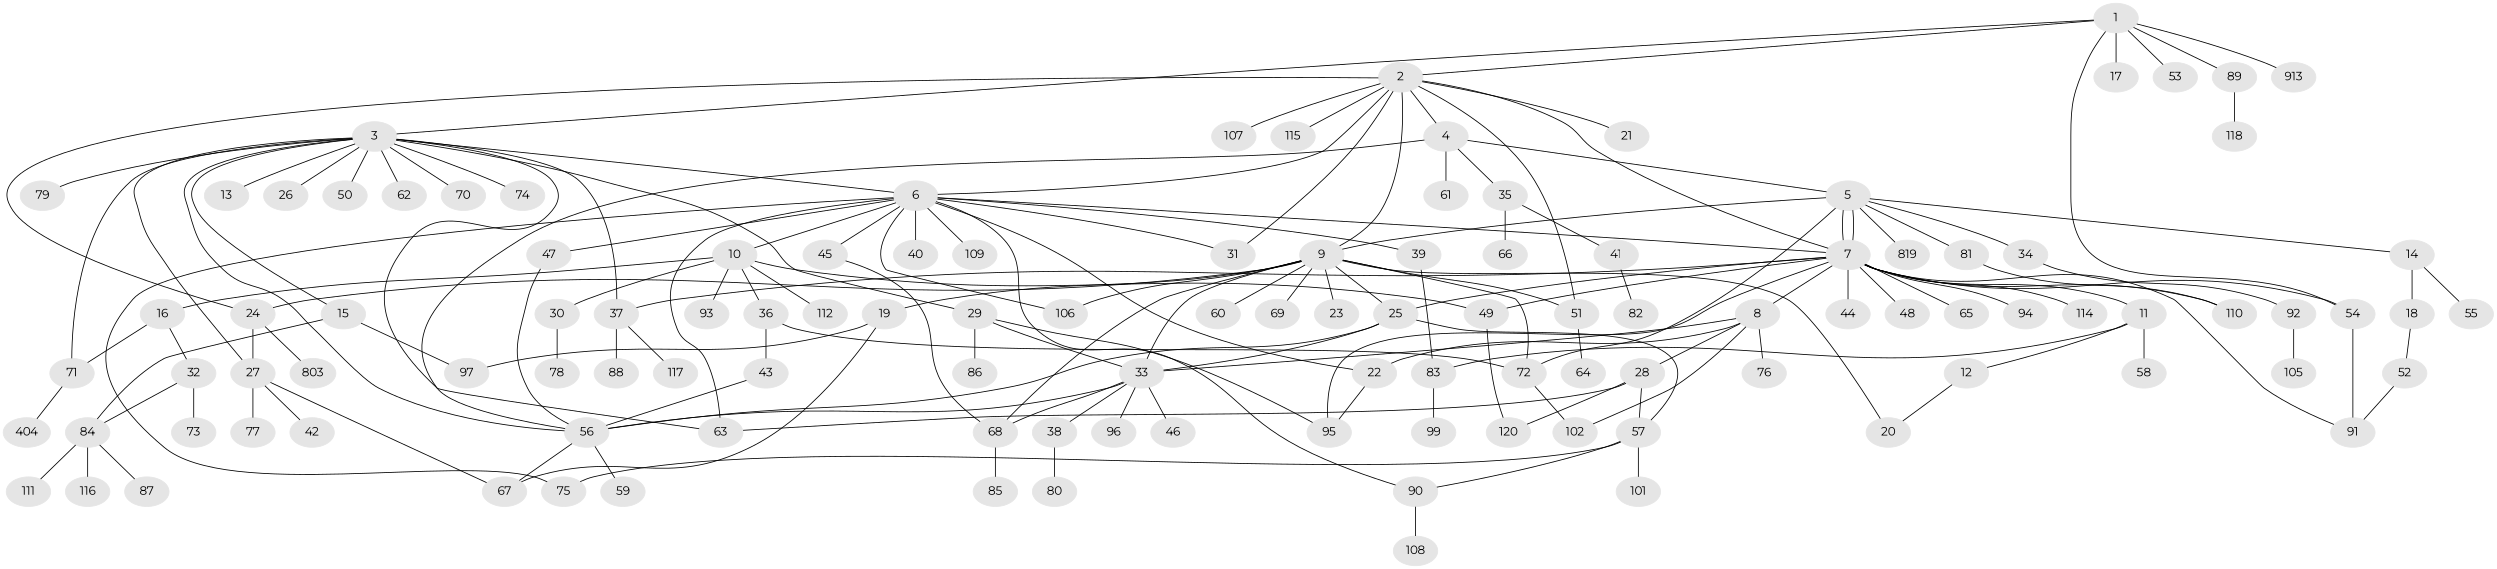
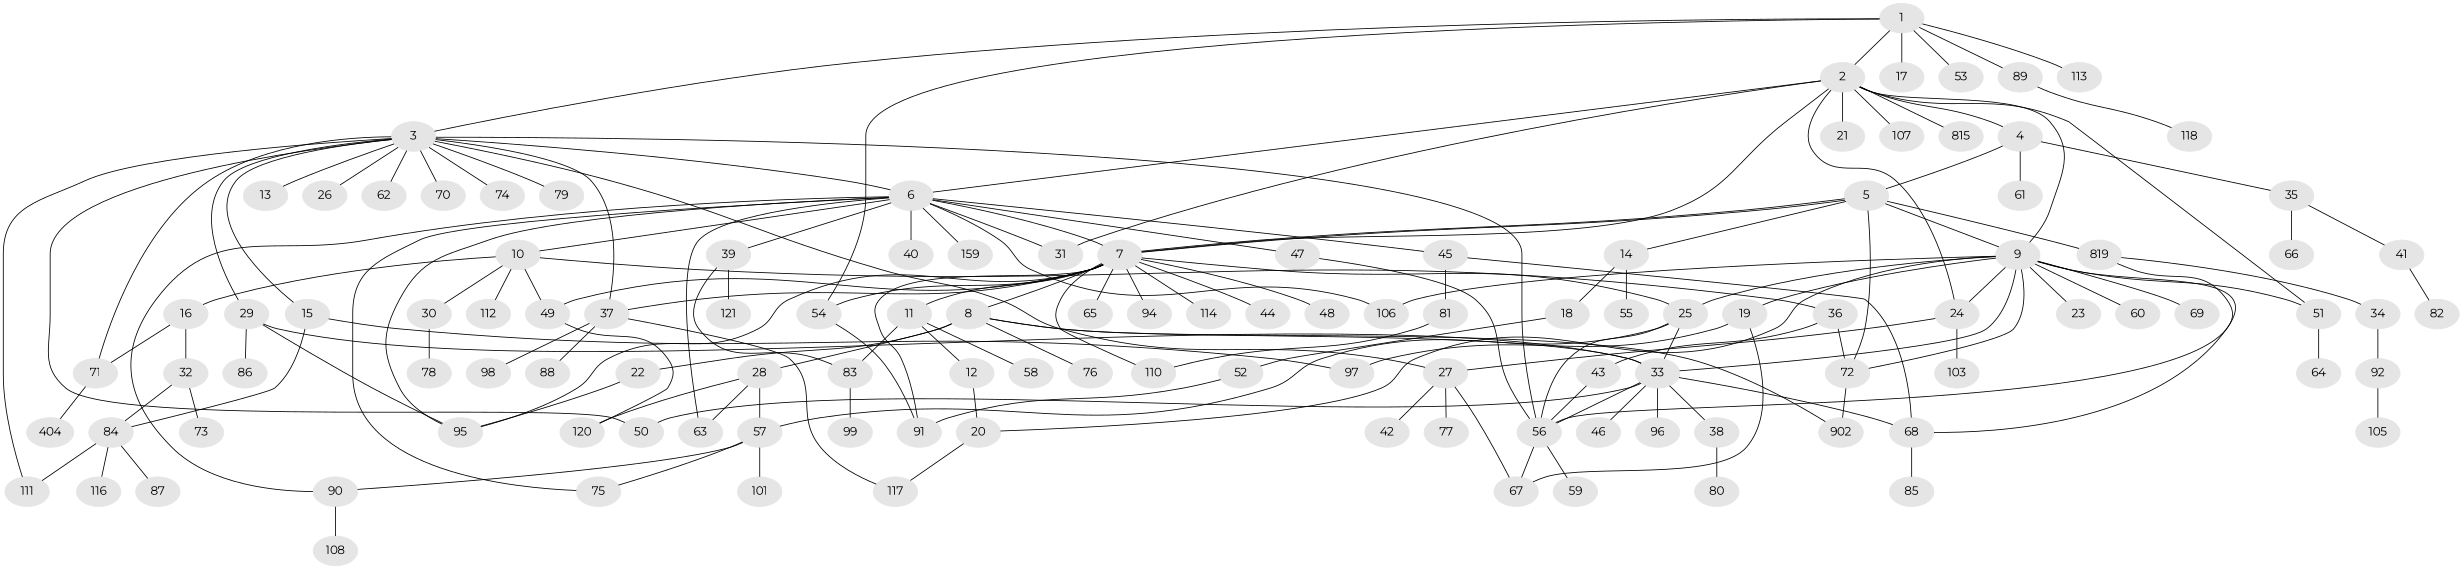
(2294, 77) -> (2079, 77)
(1293, 136) -> (1961, 136)
(803, 174) -> (1971, 392)
(1939, 221) -> (2243, 274)
(1907, 225) -> (1445, 279)
(975, 255) -> (970, 255)
(396, 260) -> (70, 187)
(1137, 304) -> (558, 225)
(707, 314) -> none
none -> (728, 314)
(313, 373) -> (1957, 373)
none -> (488, 373)
none -> (1149, 403)
(1575, 432) -> (1841, 432)
none -> (937, 462)
